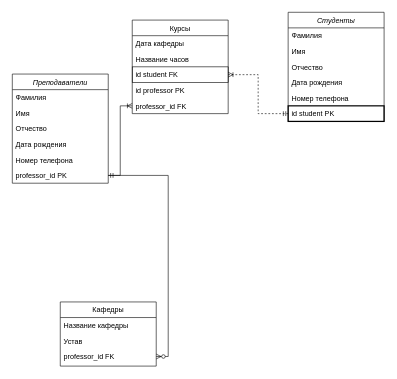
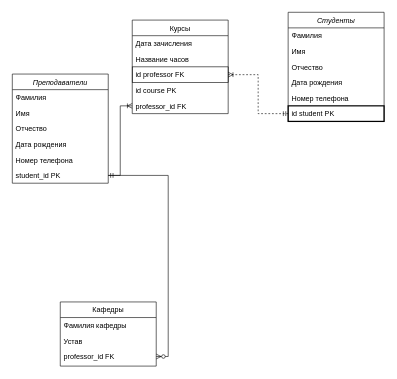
(159, 44) -> (165, 44)
(159, 75) -> (163, 75)
(163, 91) -> (157, 91)
(44, 176) -> (40, 176)
(95, 326) -> (93, 326)
